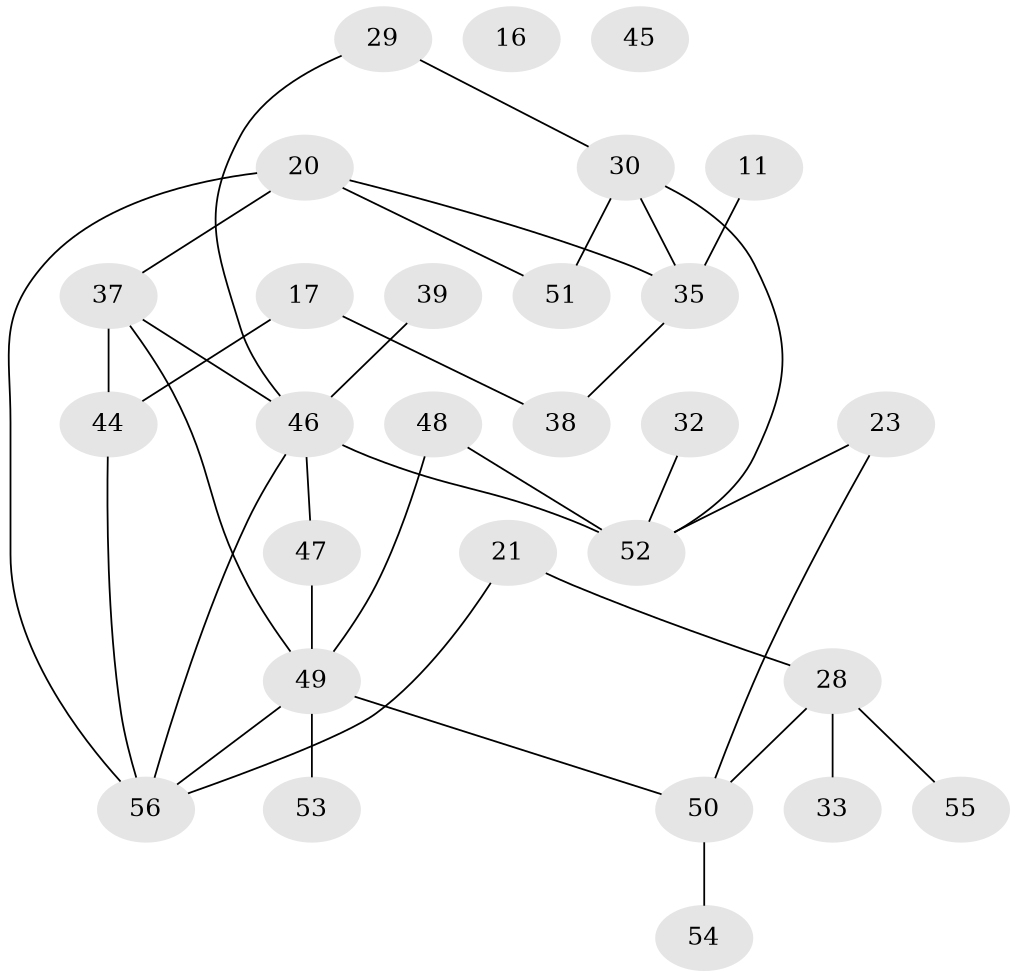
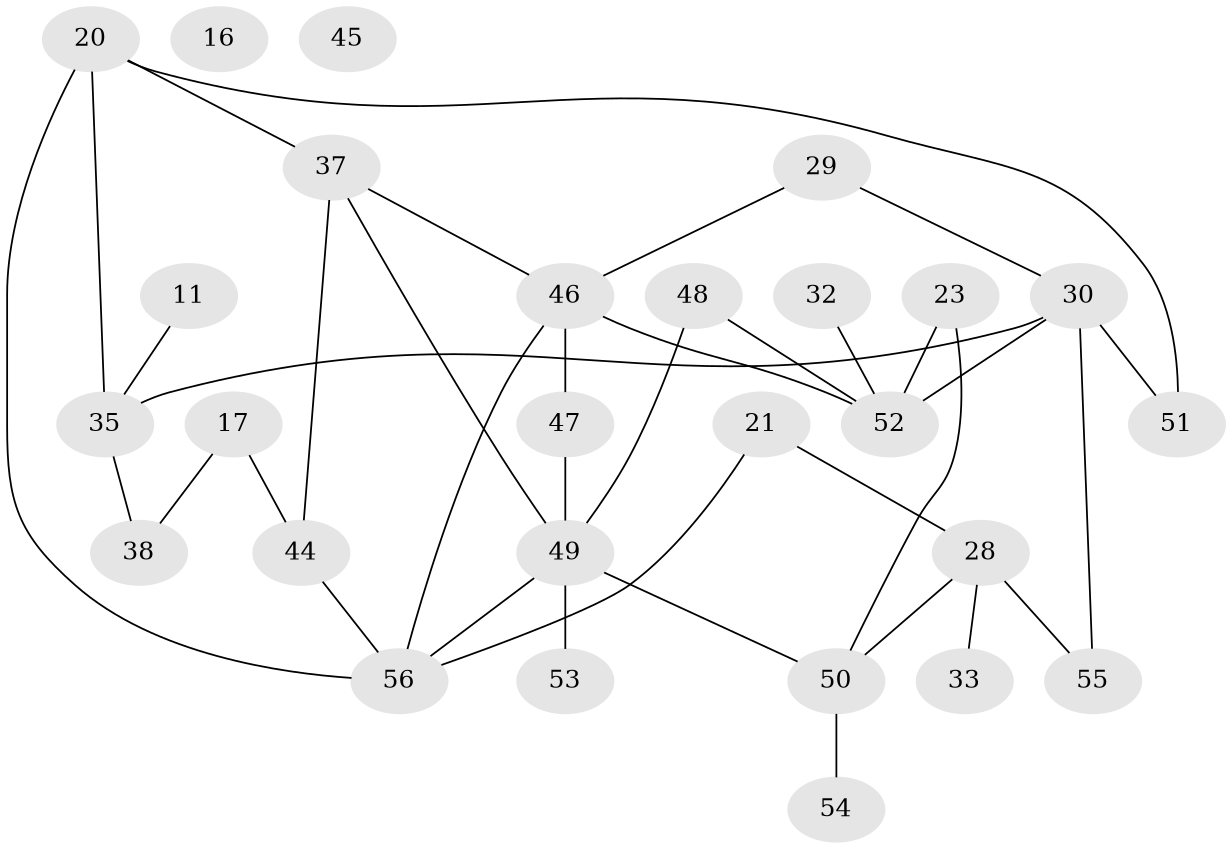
(433, 296) -> none
none -> (1086, 489)
